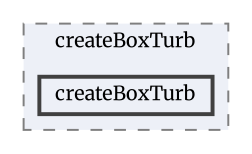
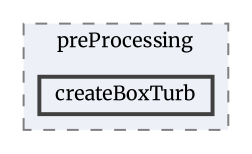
(126, 42) -> (126, 42)
